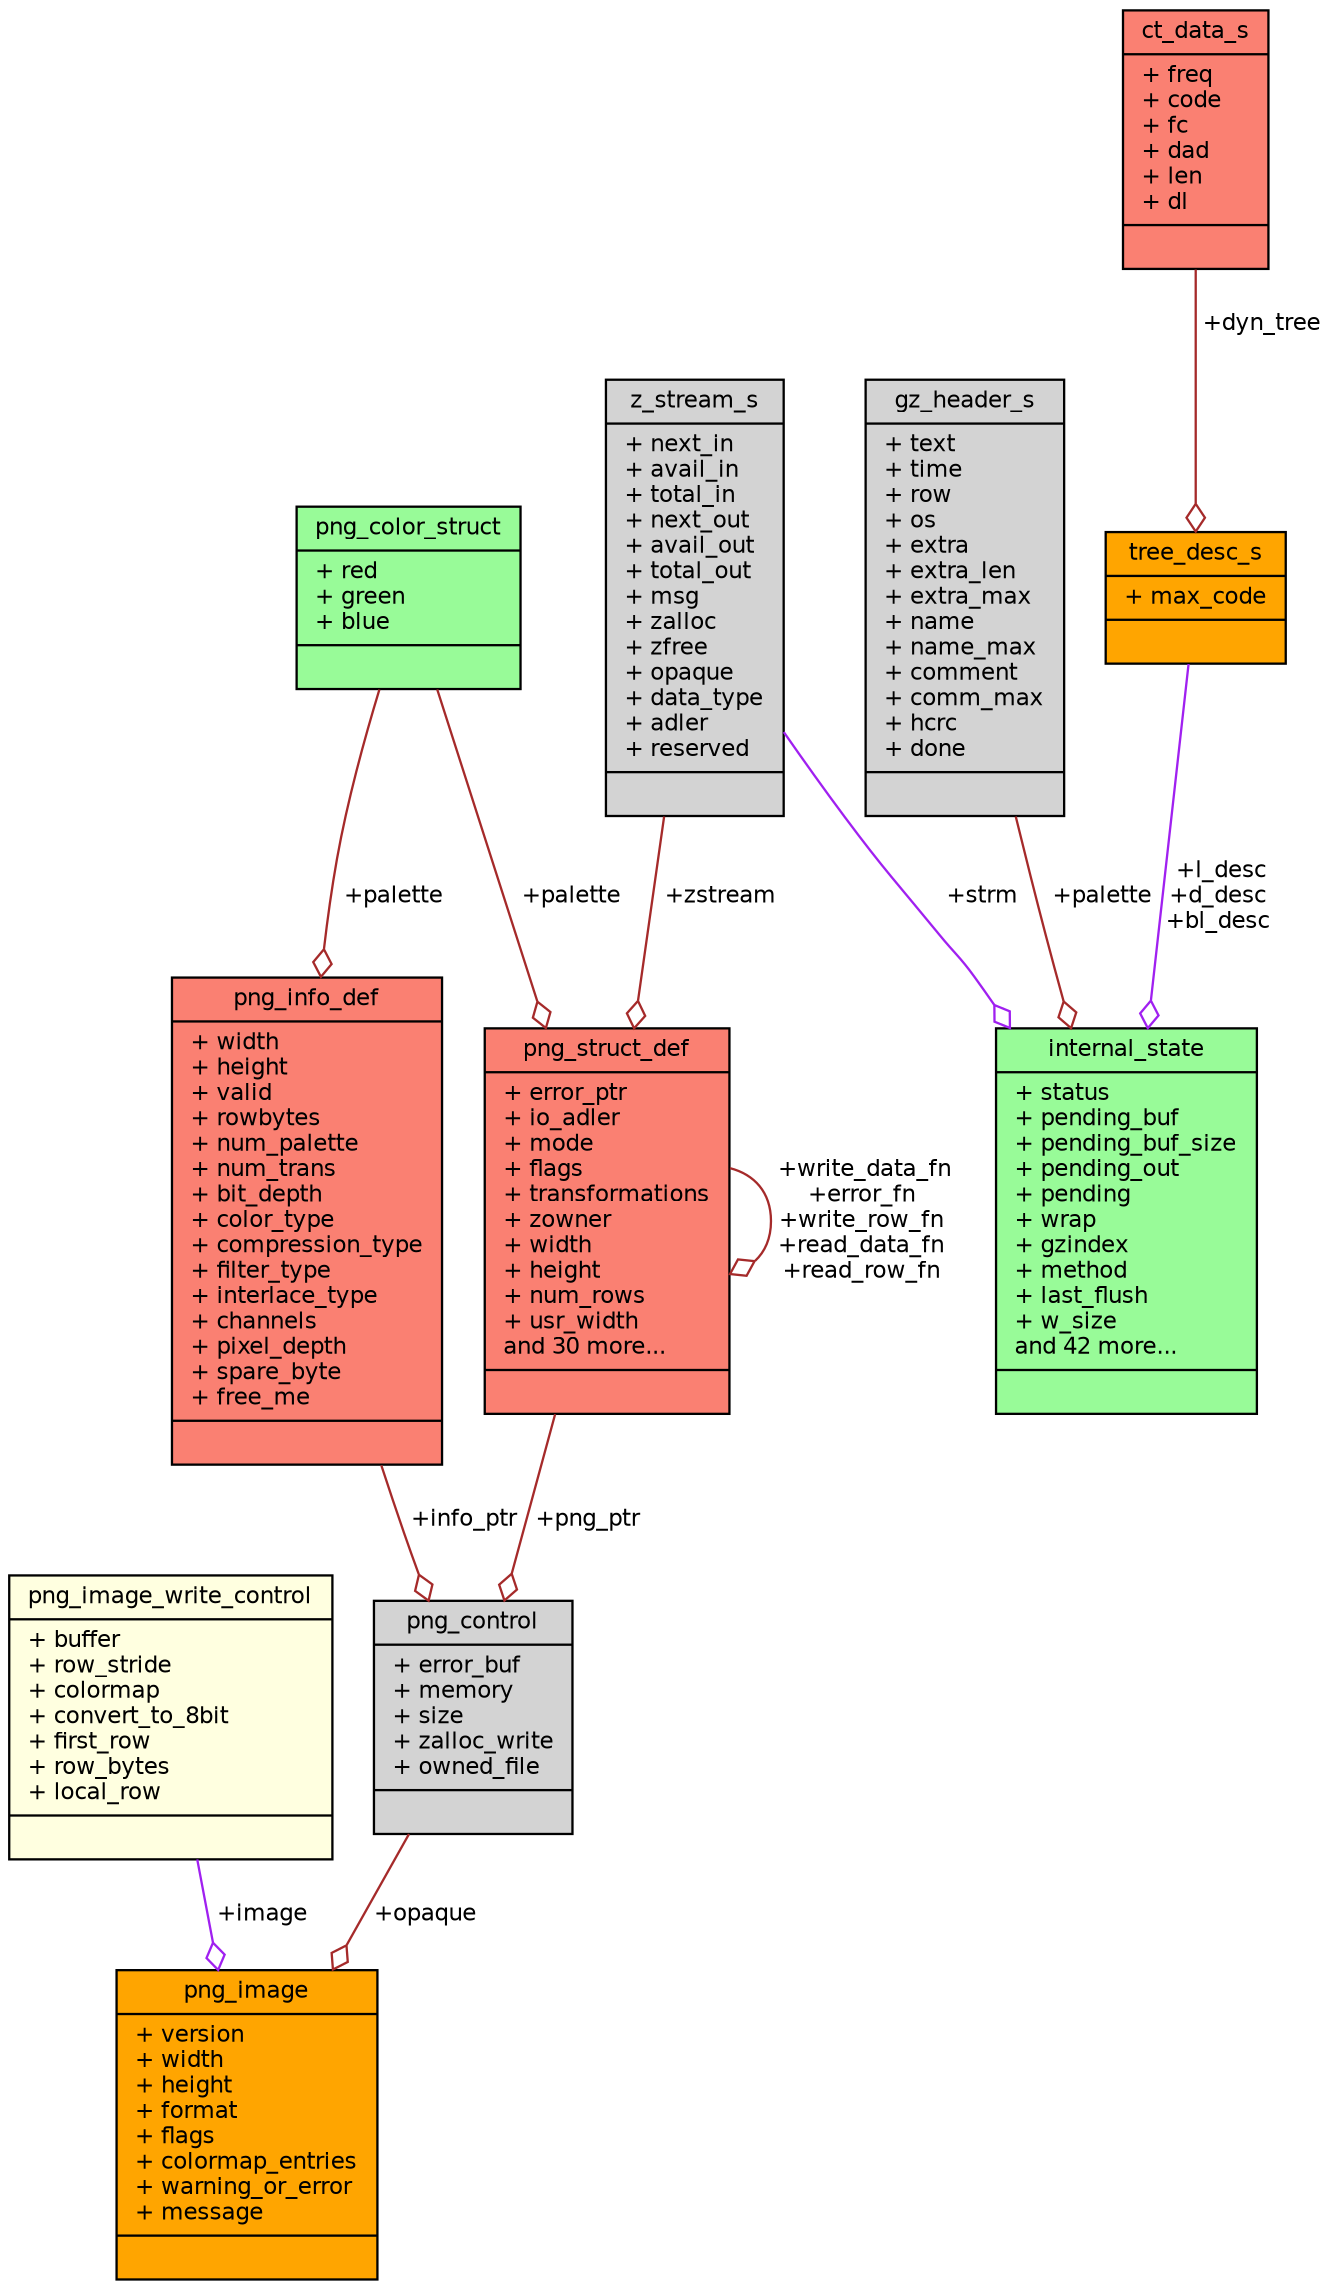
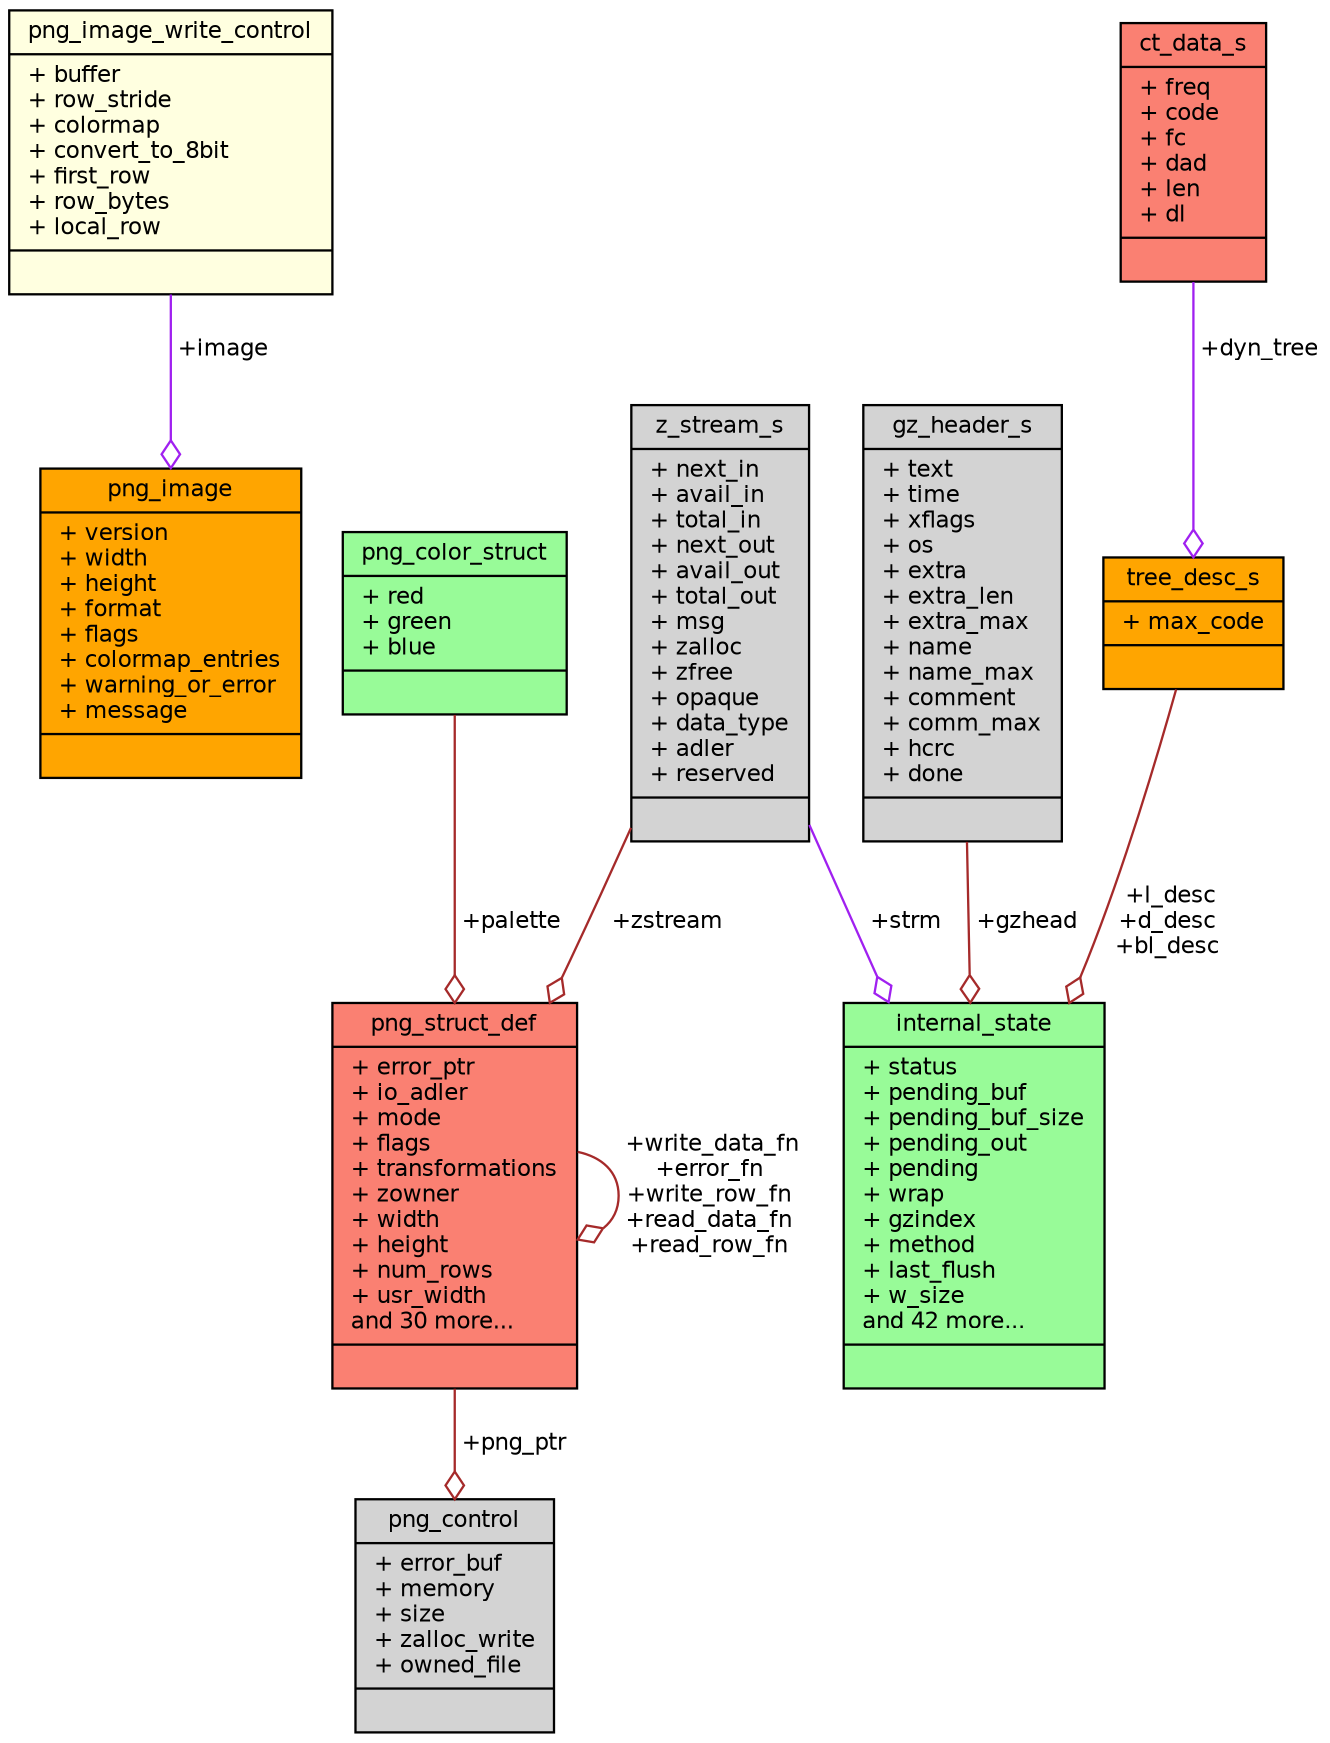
(1196, 386) -> (1193, 405)
(919, 495) -> (929, 521)
(1170, 832) -> (1132, 835)
(1099, 897) -> (1024, 922)
(307, 1221) -> none
(378, 1890) -> none
